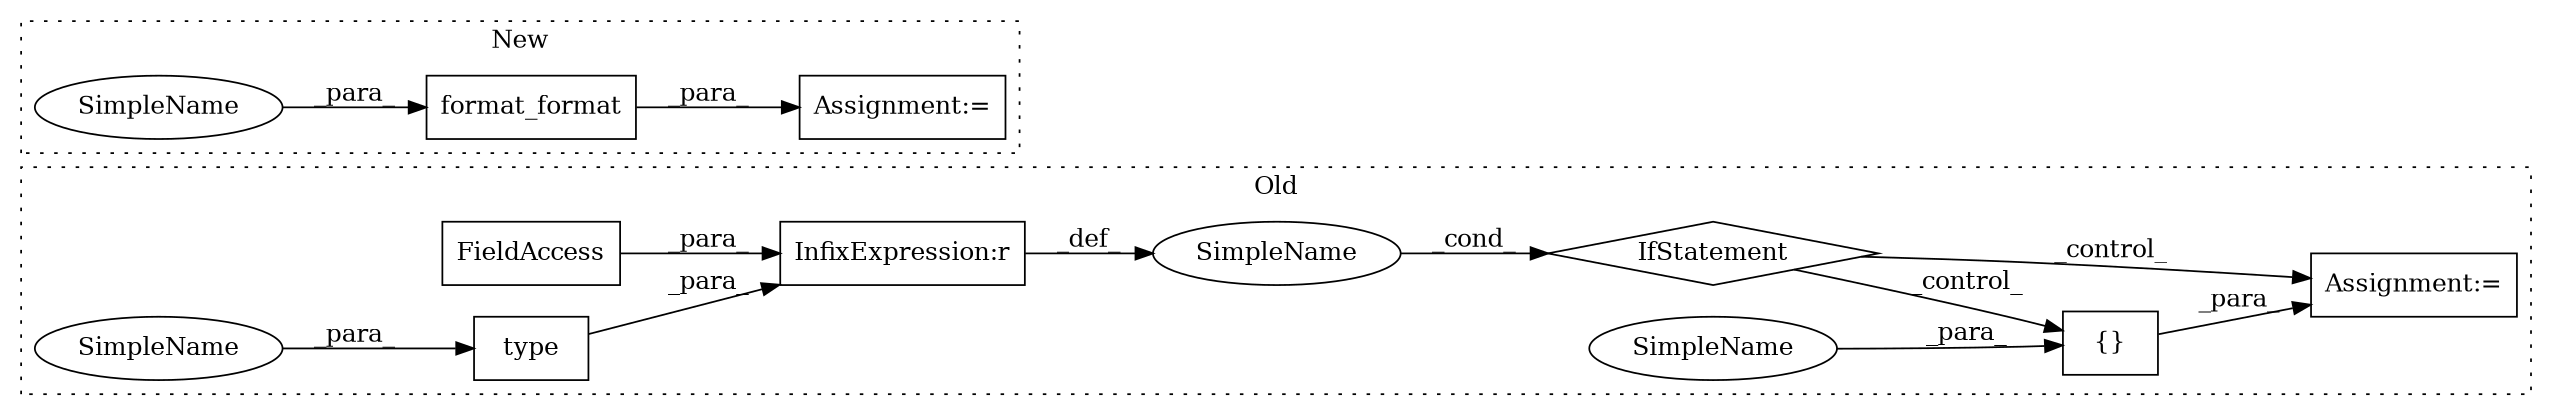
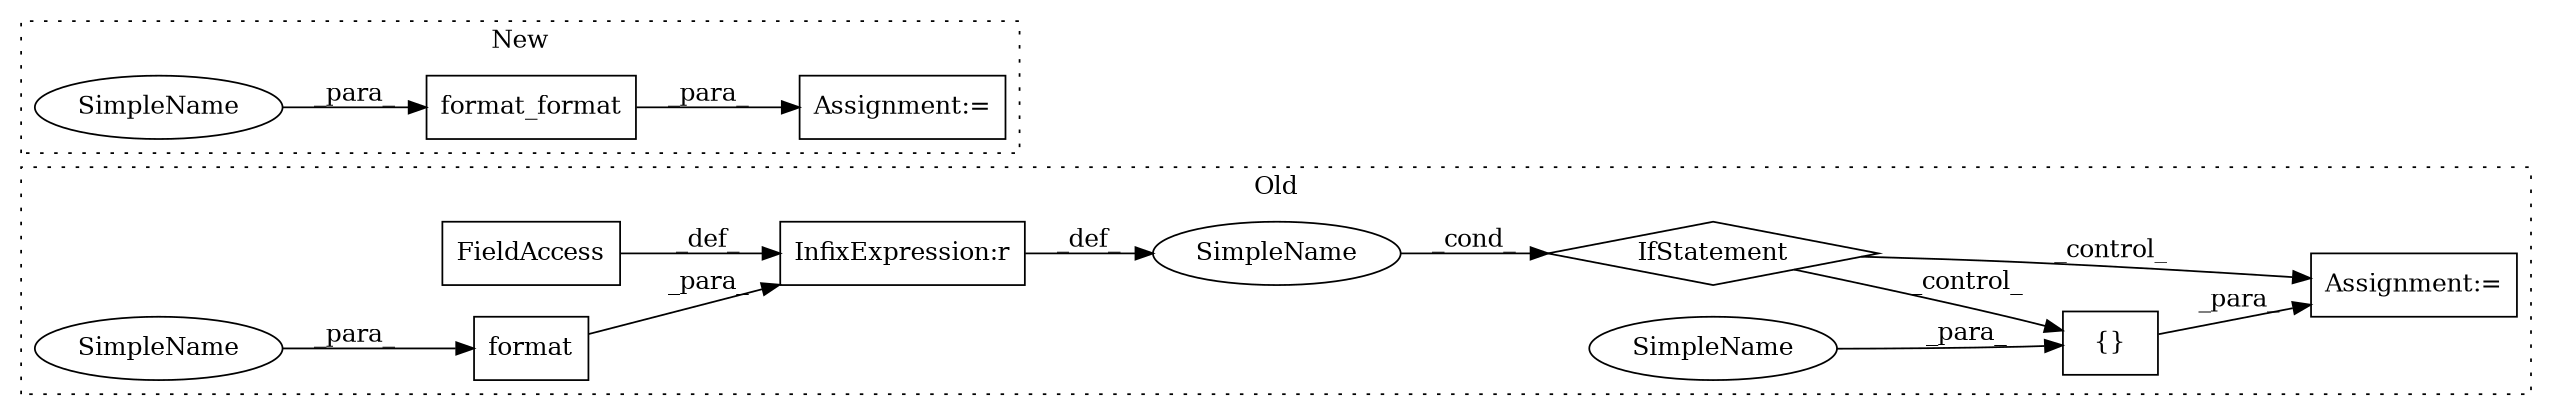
(708, 240) -> (708, 240)
(531, 348) -> (531, 348)
